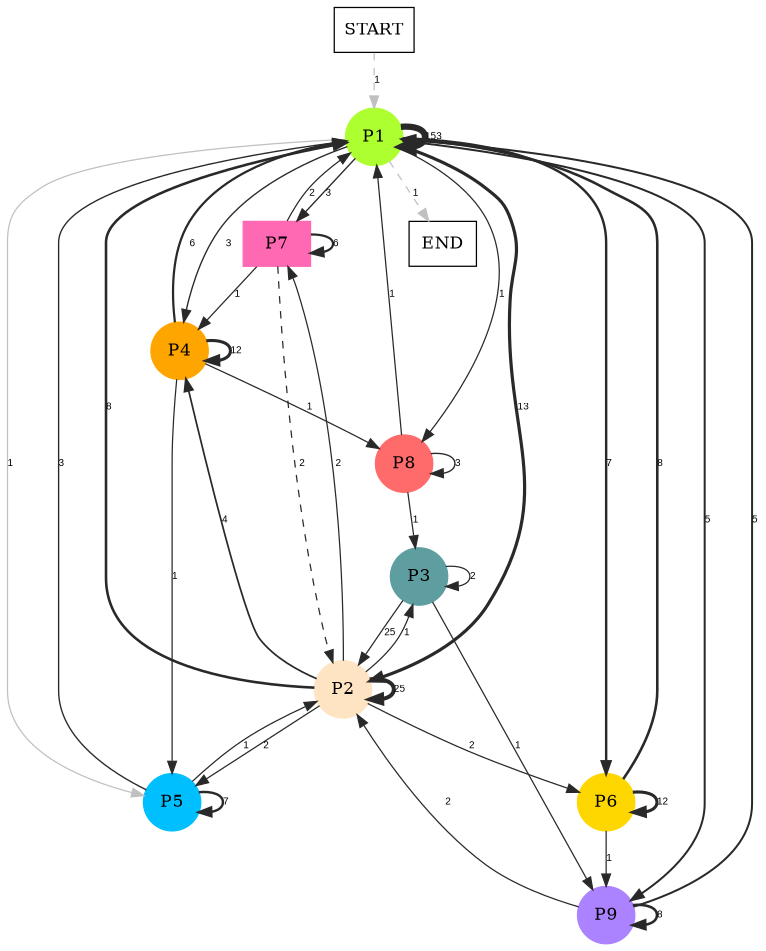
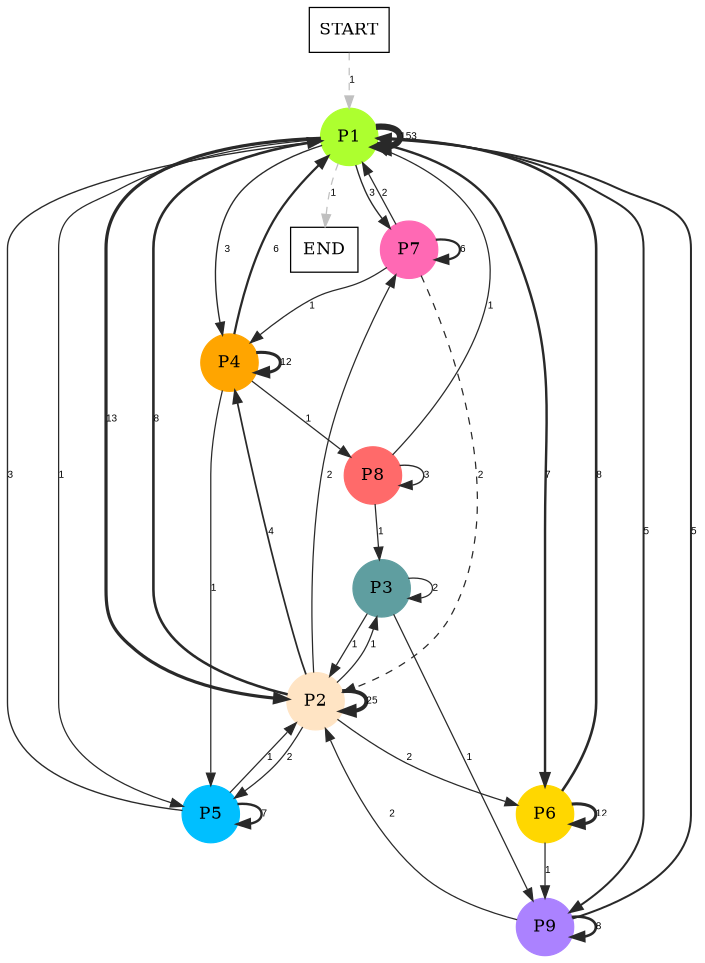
(277, 244) -> (409, 250)
(499, 276) -> none
(7, 364) -> (59, 406)
(390, 633) -> (355, 645)
